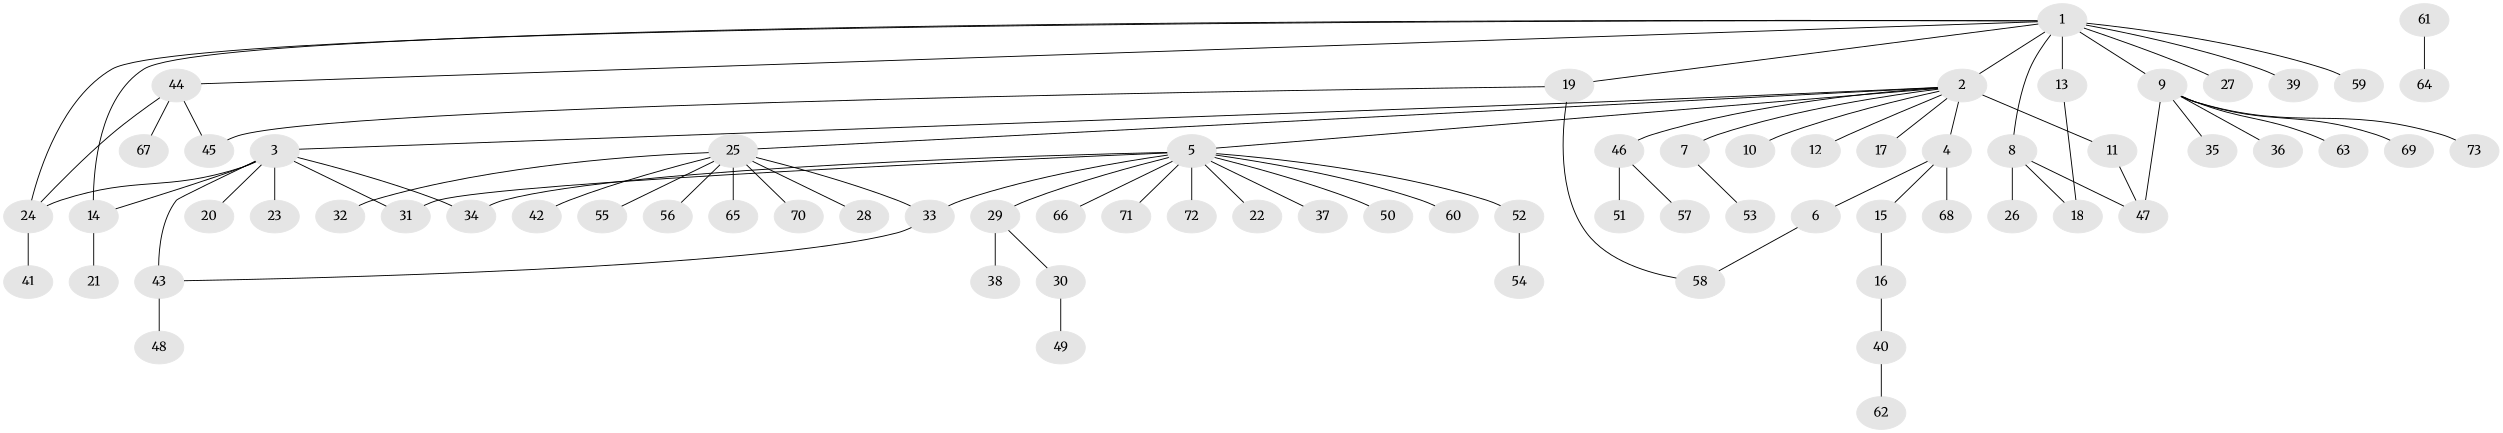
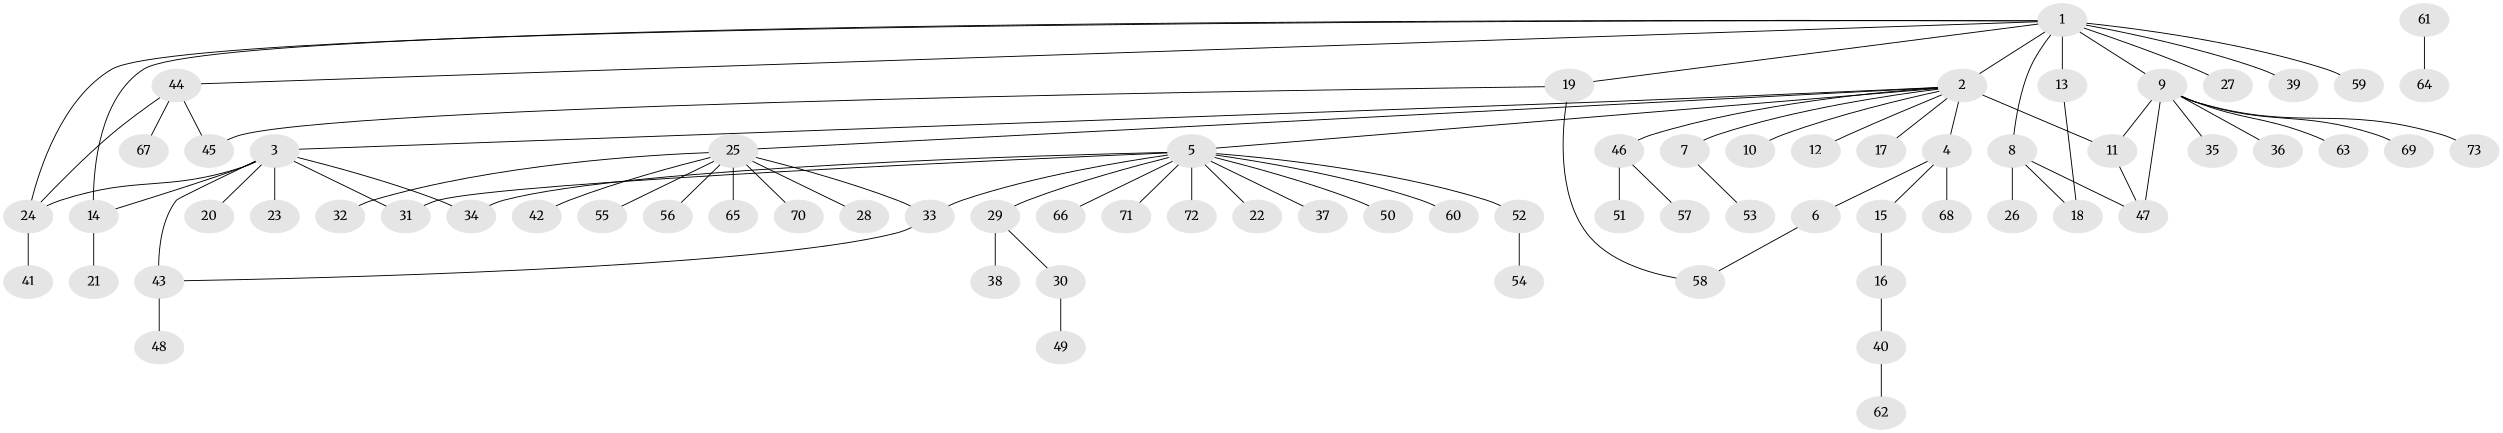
none -> (2137, 118)
